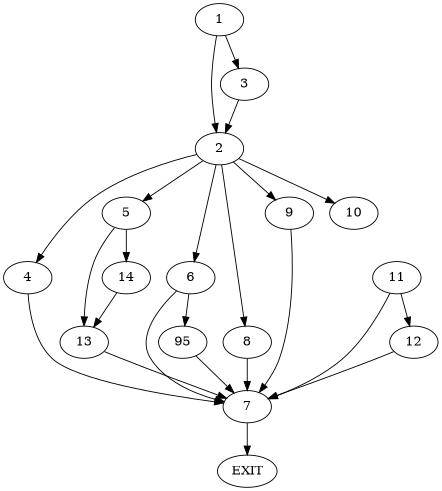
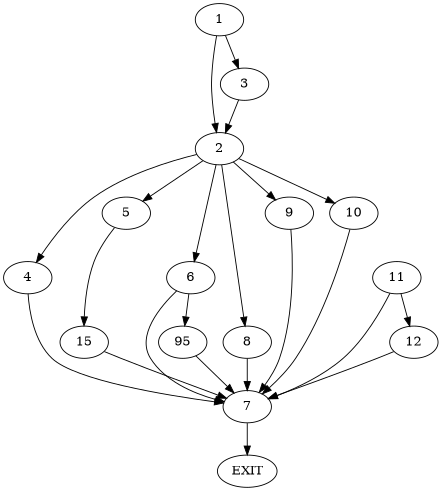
(126, 278) -> none
none -> (320, 314)
(84, 342) -> (84, 342)
